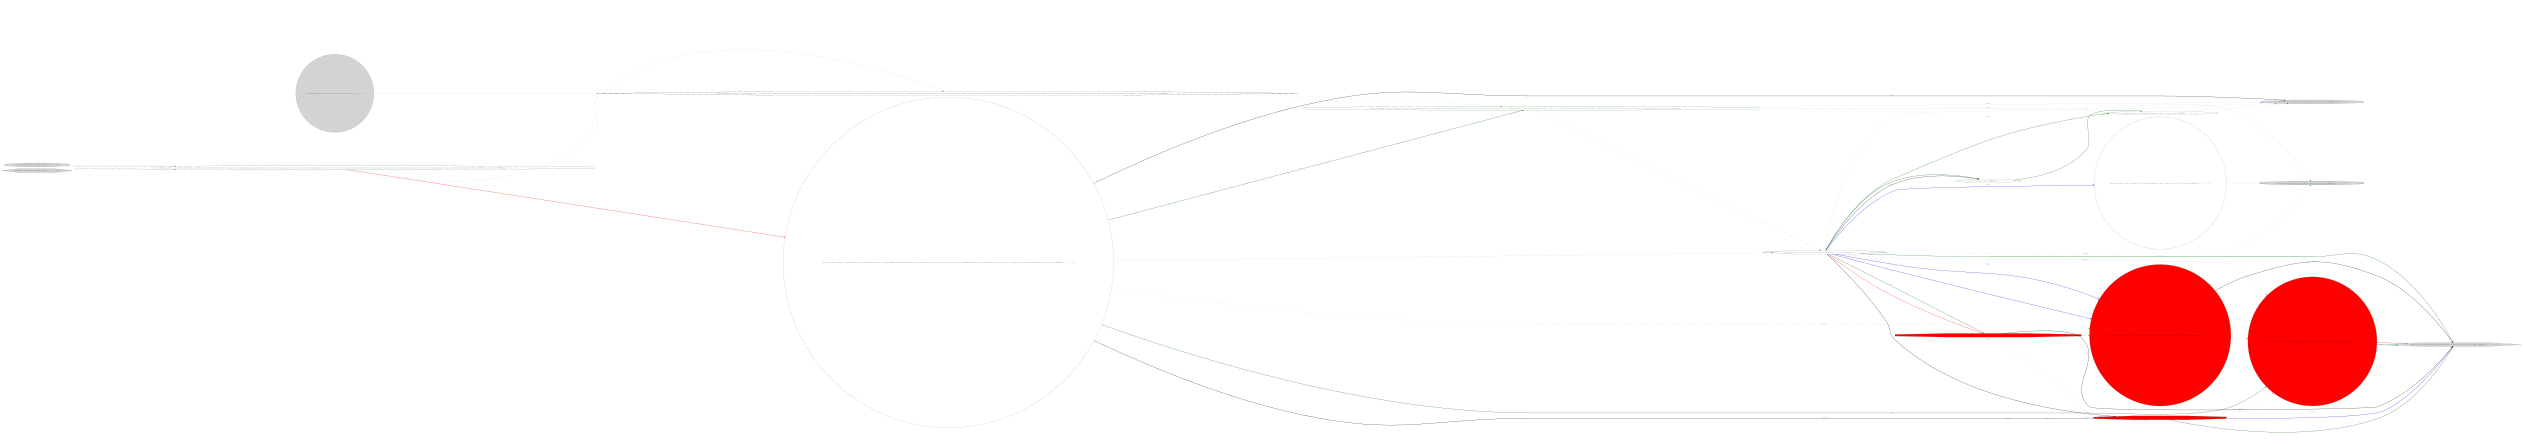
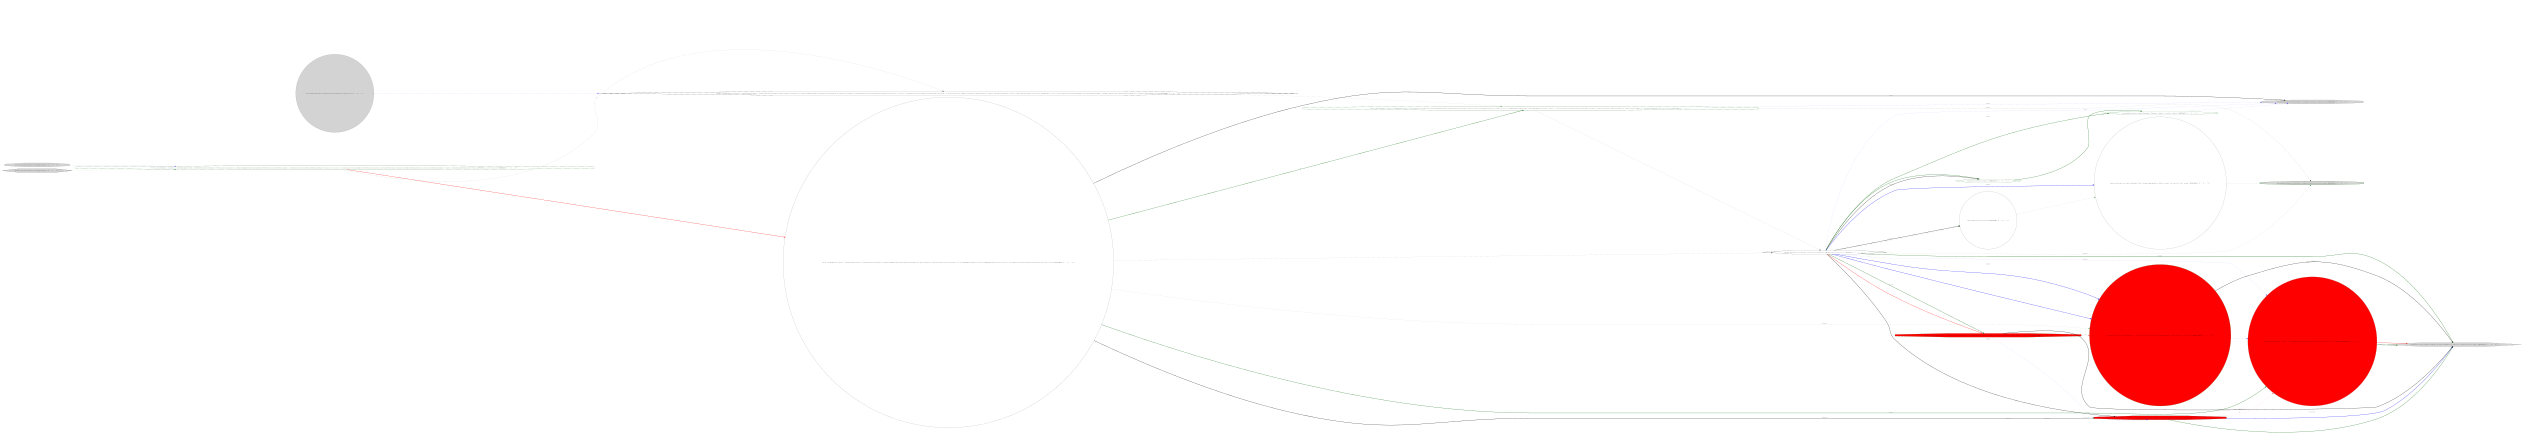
none -> (1988, 220)
